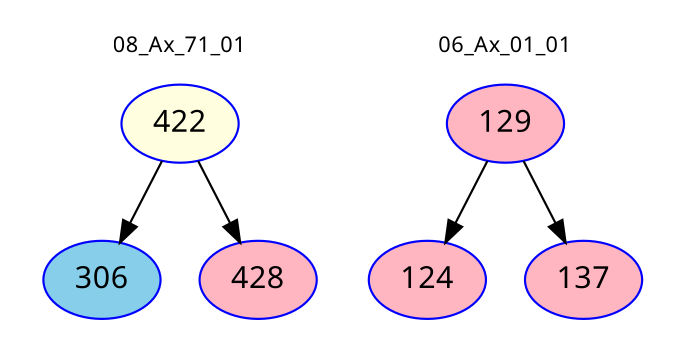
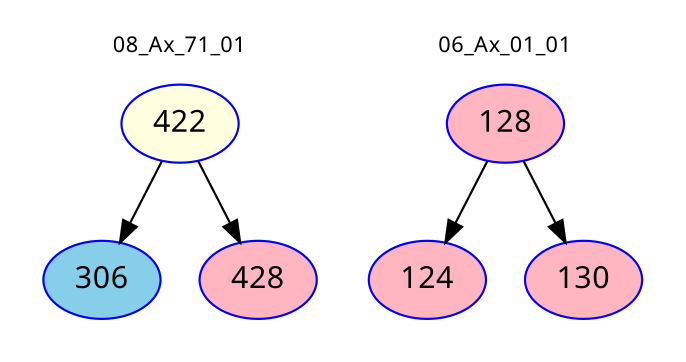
(505, 124) -> (505, 124)
(584, 280) -> (584, 280)
